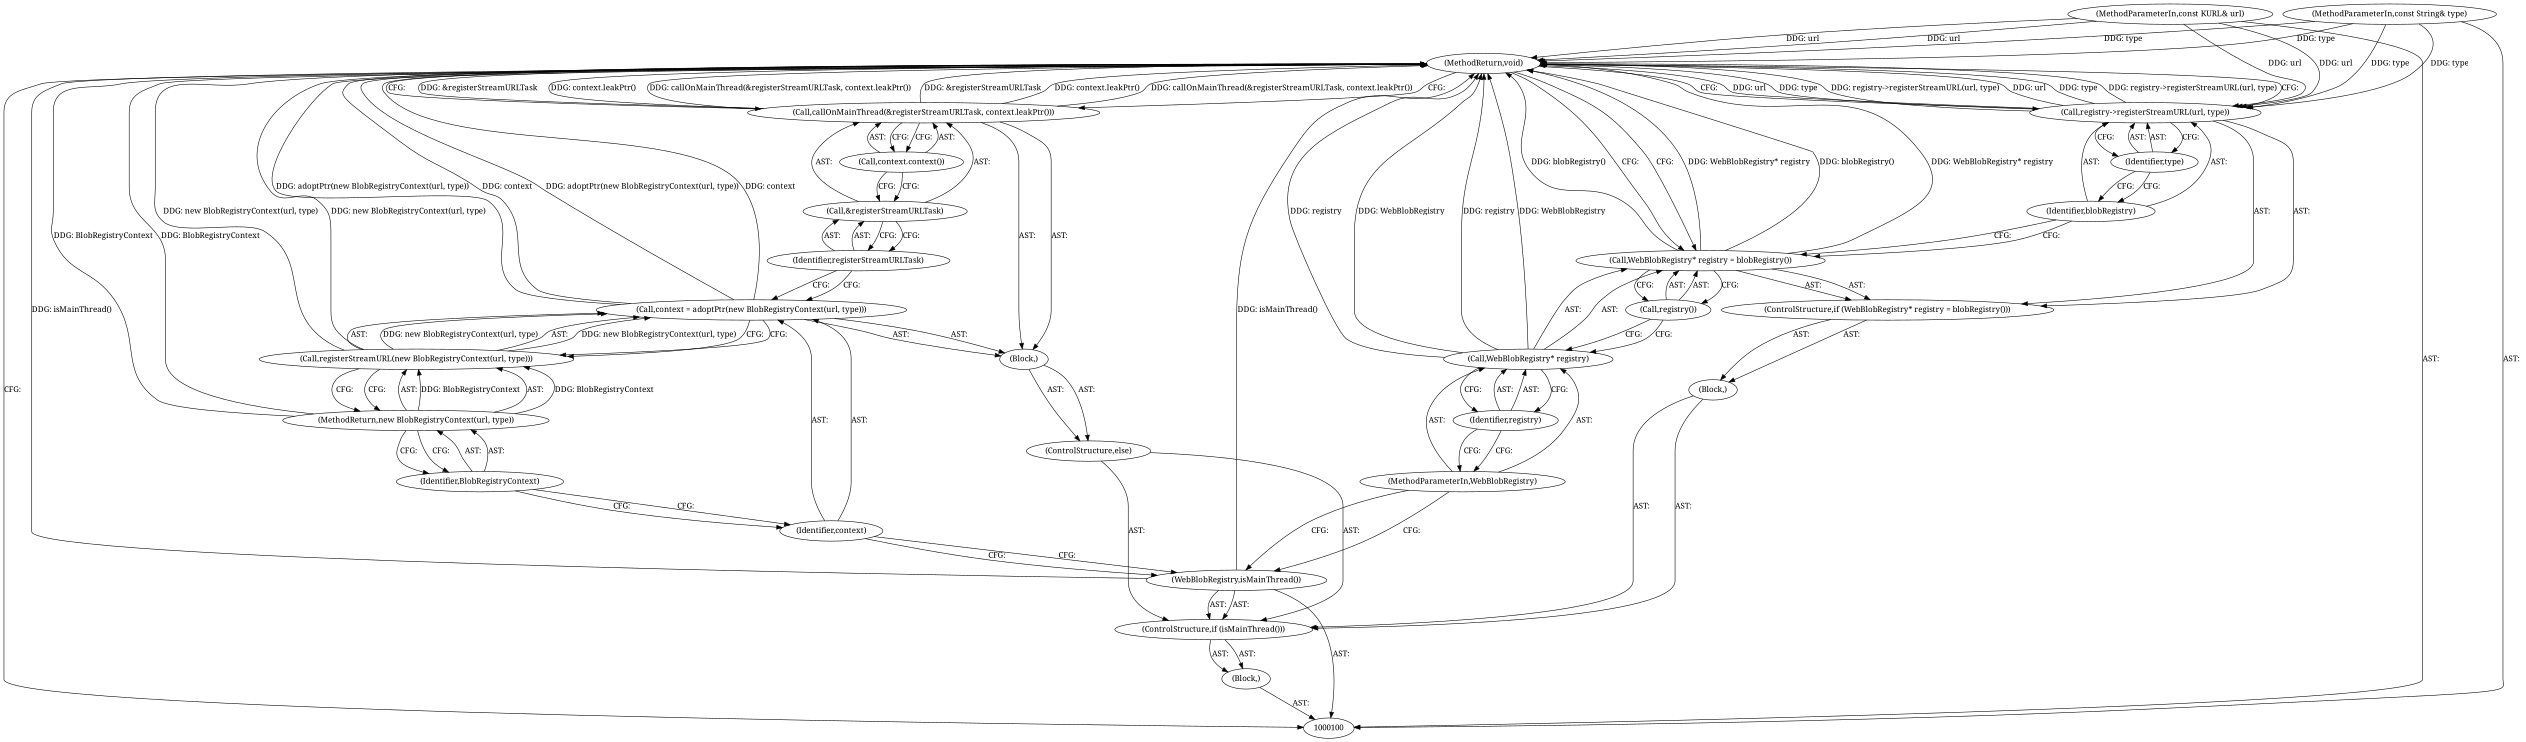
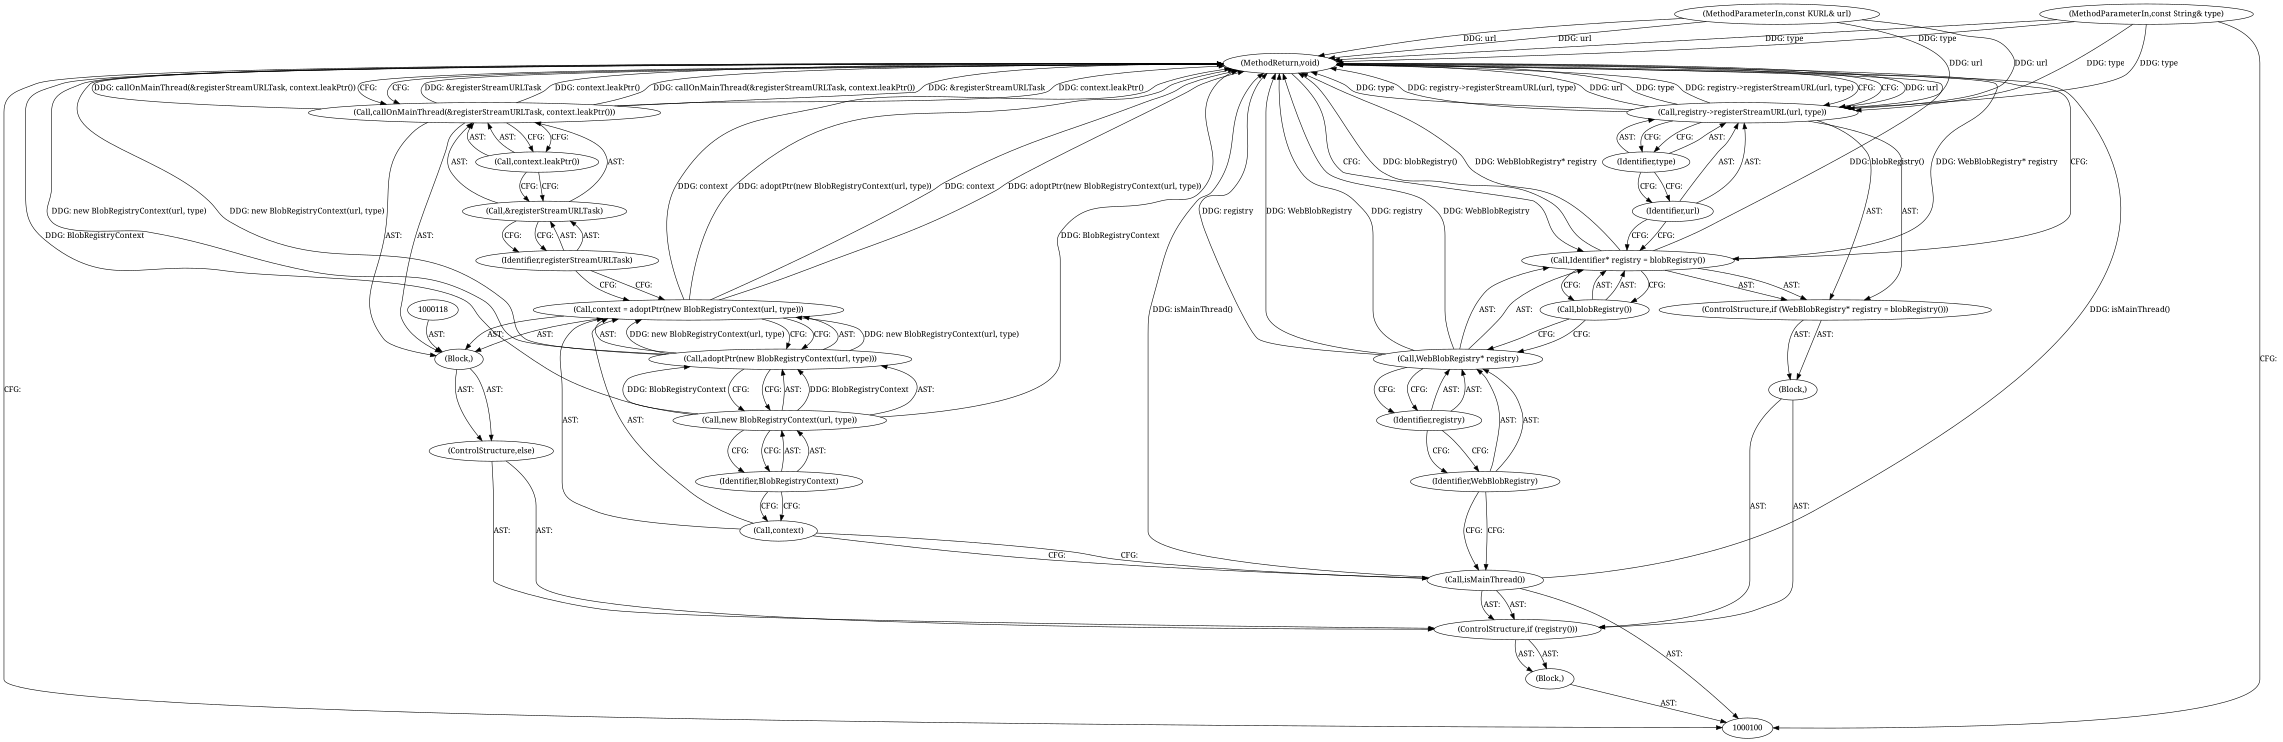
(902, 162) -> (537, 162)
(2091, 211) -> (1673, 211)
(1701, 261) -> (1628, 261)
none -> (433, 310)
(1668, 310) -> (1595, 310)
(416, 359) -> (780, 359)
(2513, 359) -> (2270, 359)
(416, 420) -> (780, 420)
(1463, 482) -> (1485, 482)
(831, 531) -> (779, 531)
(1236, 580) -> (1485, 580)
(1214, 630) -> (1518, 630)
(2294, 697) -> none
